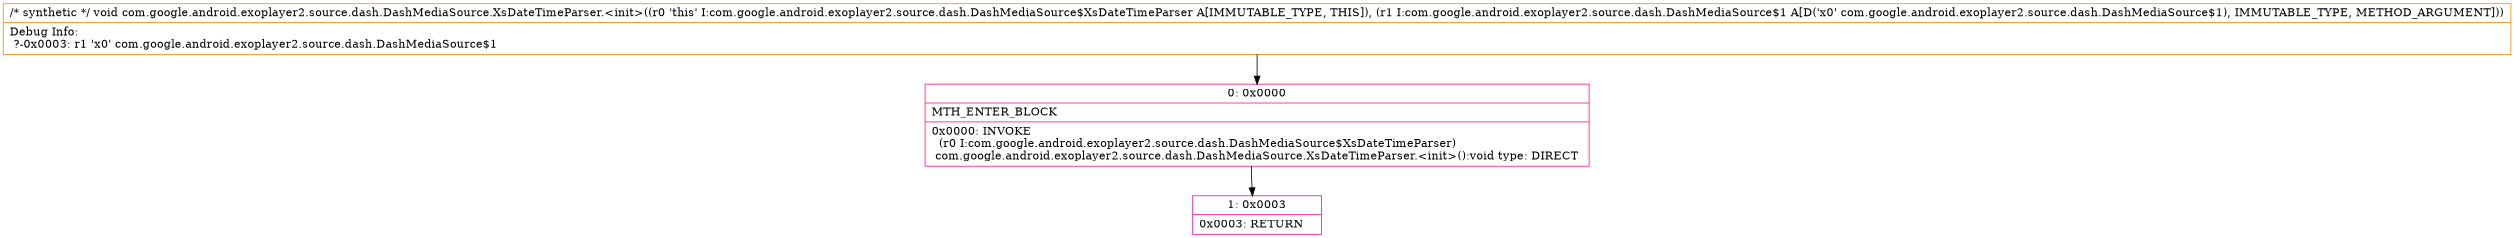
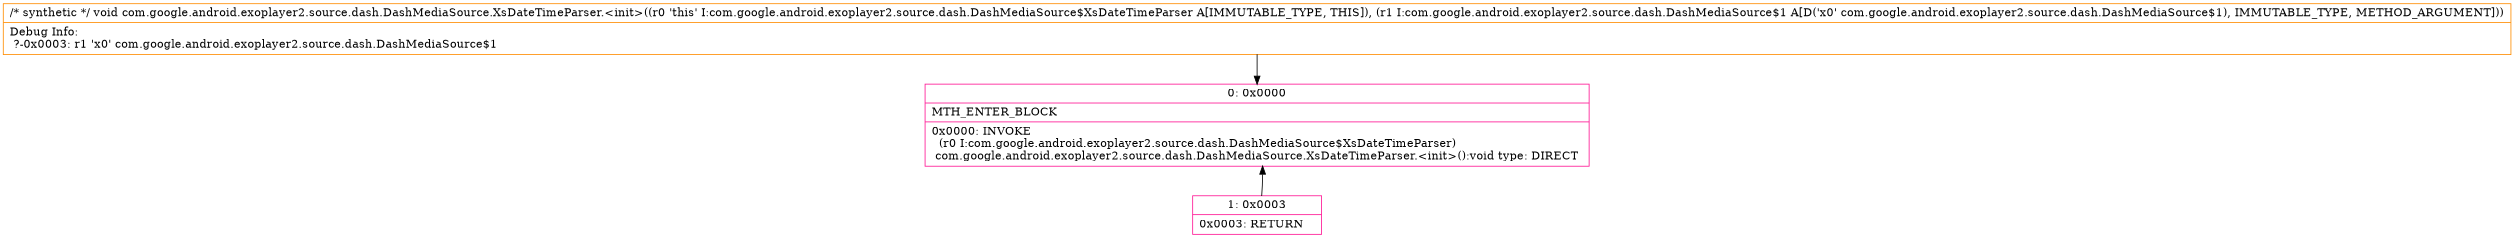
(1252, 177) -> (1262, 185)
